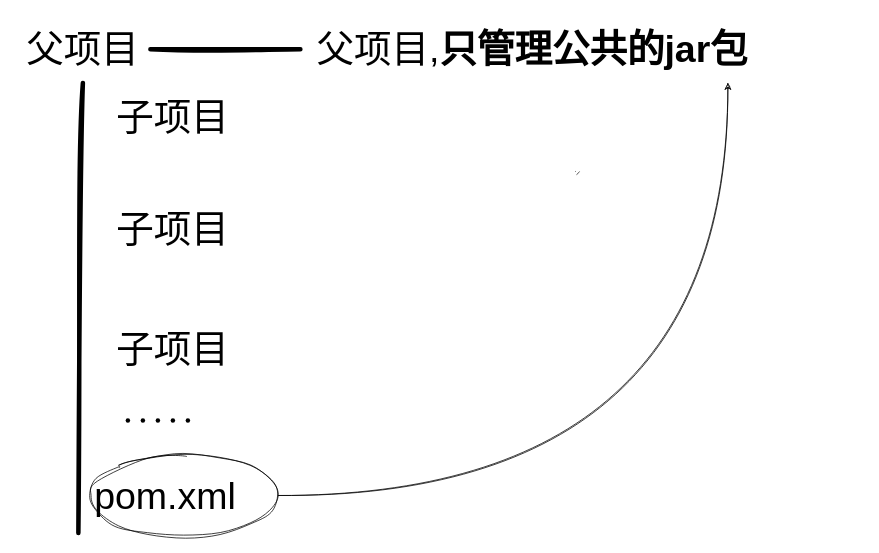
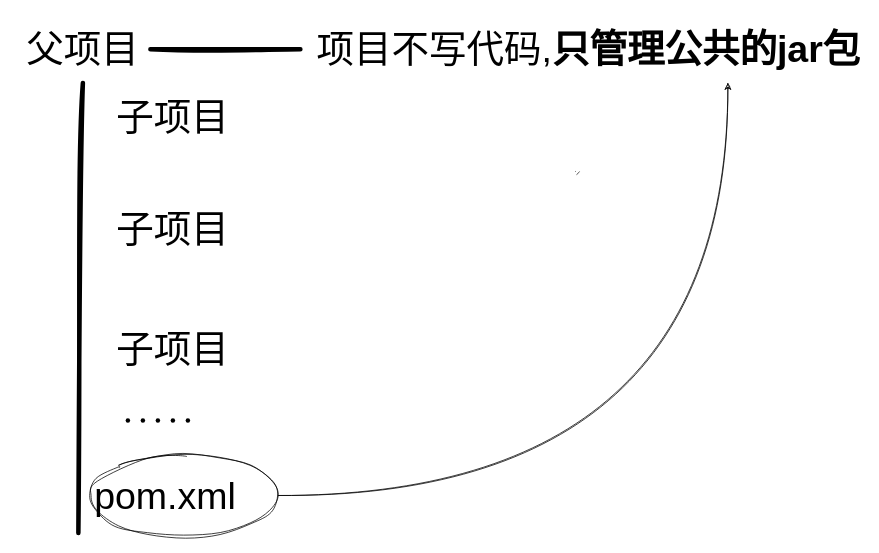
(371, 49) -> (384, 49)
